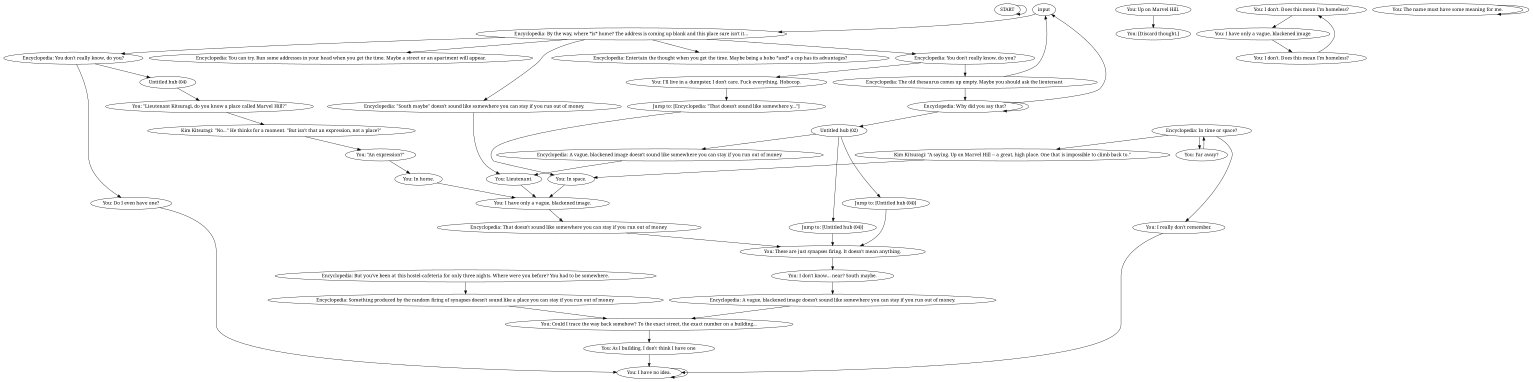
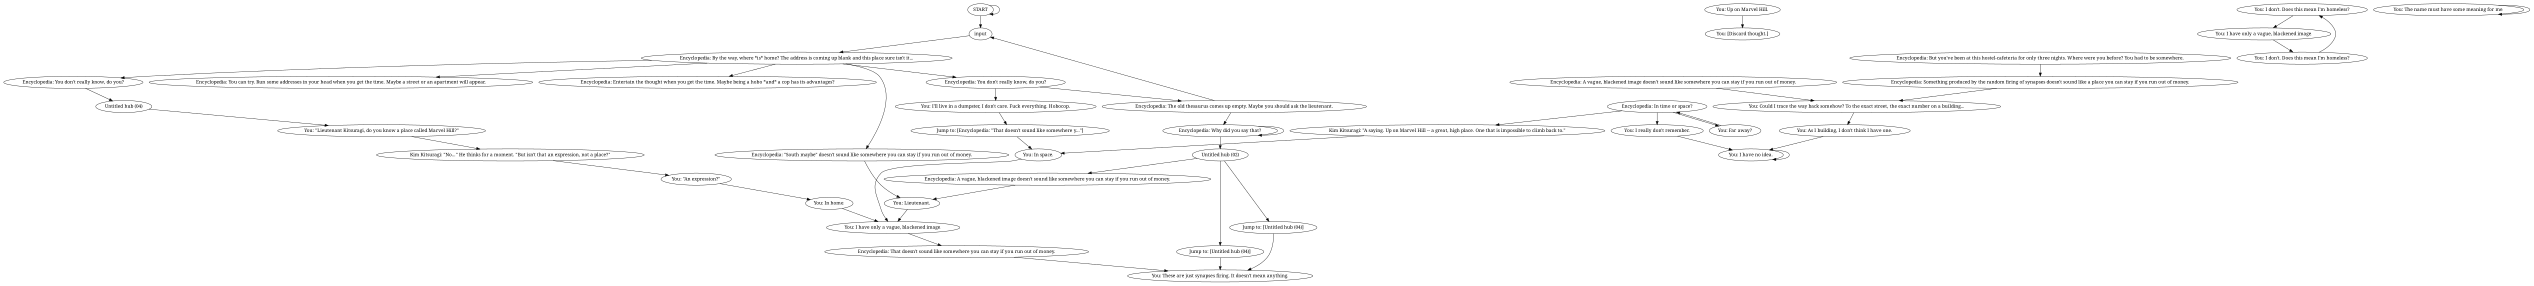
(1102, 86) -> (981, 20)
(131, 203) -> none
(833, 276) -> none
